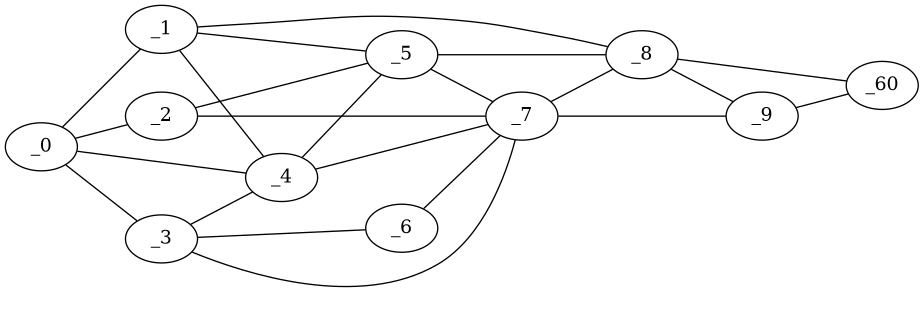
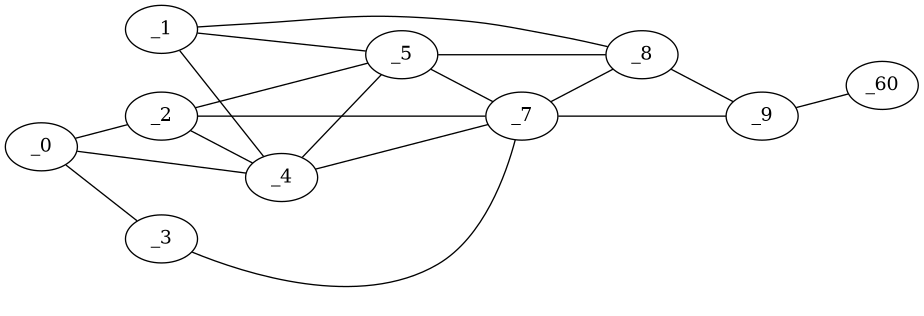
(762, 70) -> none
(102, 88) -> none
(222, 208) -> (222, 147)
(402, 228) -> none
